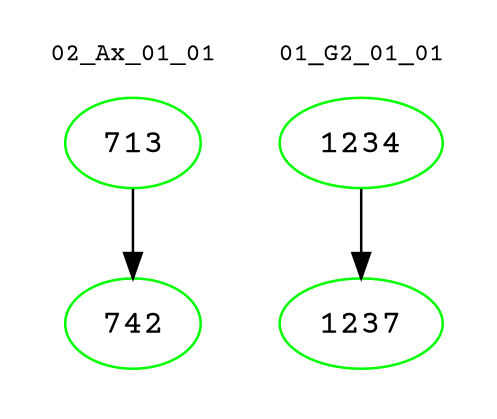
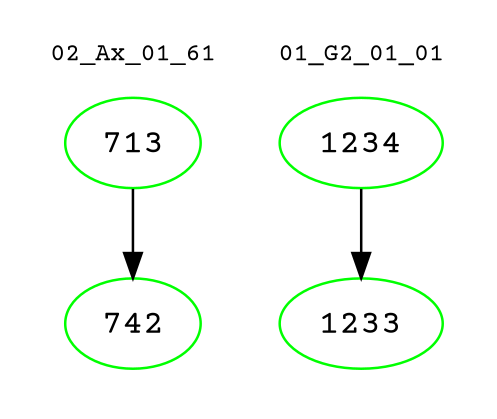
(134, 54) -> (134, 54)
(361, 324) -> (361, 324)
